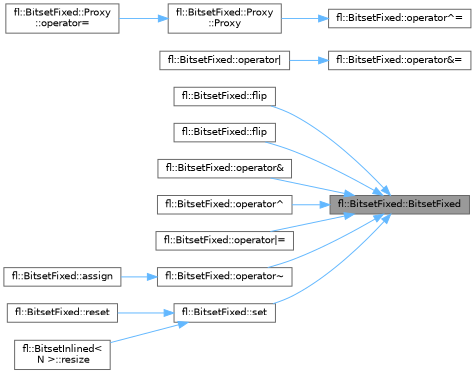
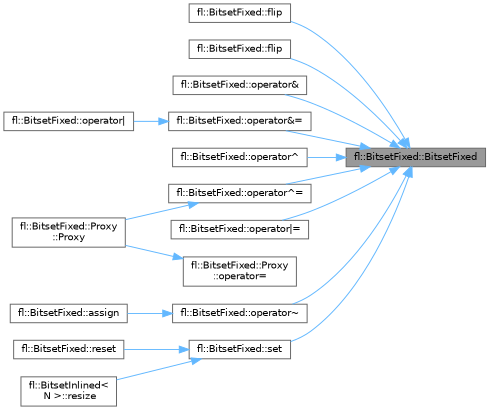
(139, 19) -> (149, 251)
none -> (323, 138)
none -> (323, 176)
